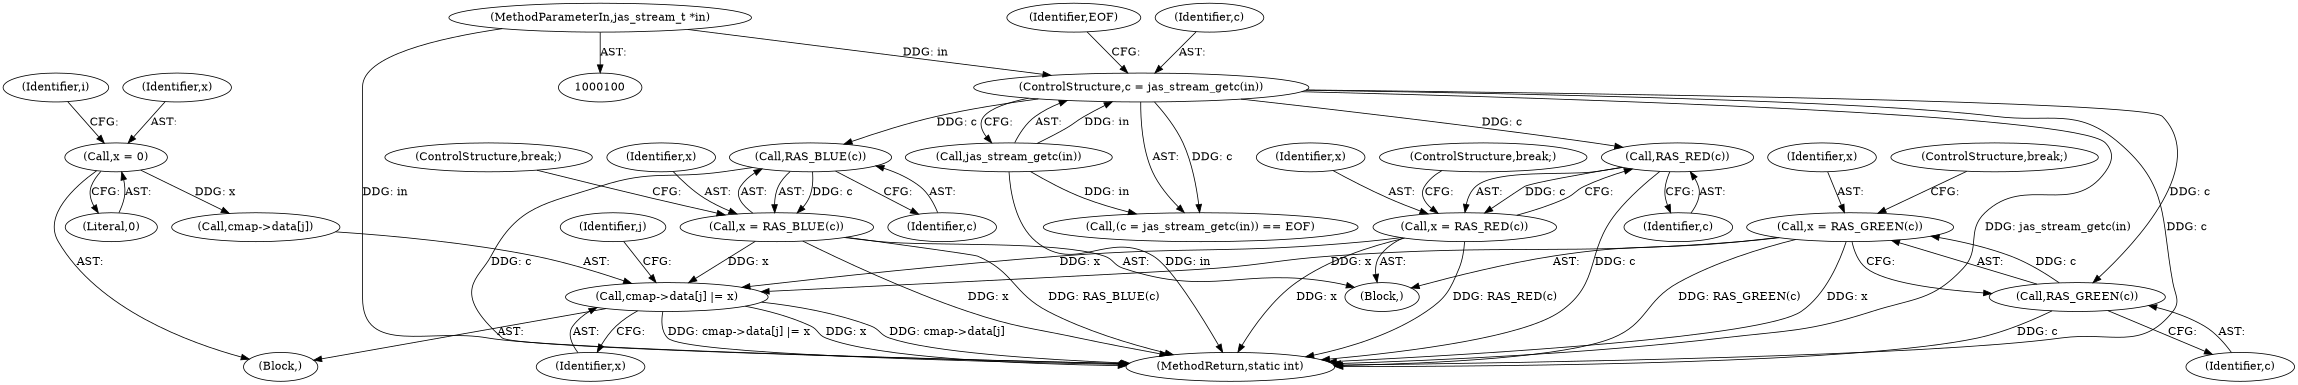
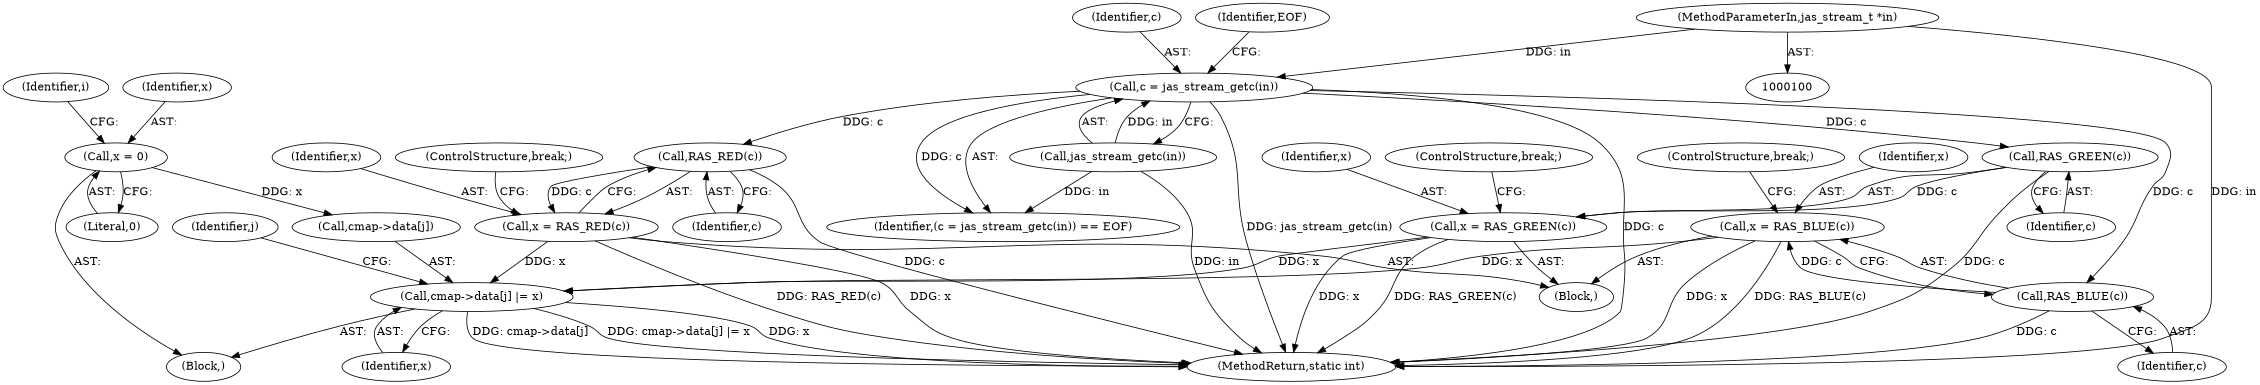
(1141, 88) -> (1194, 88)
(756, 192) -> (1876, 262)
(1201, 227) -> (1003, 227)
(1908, 283) -> none
